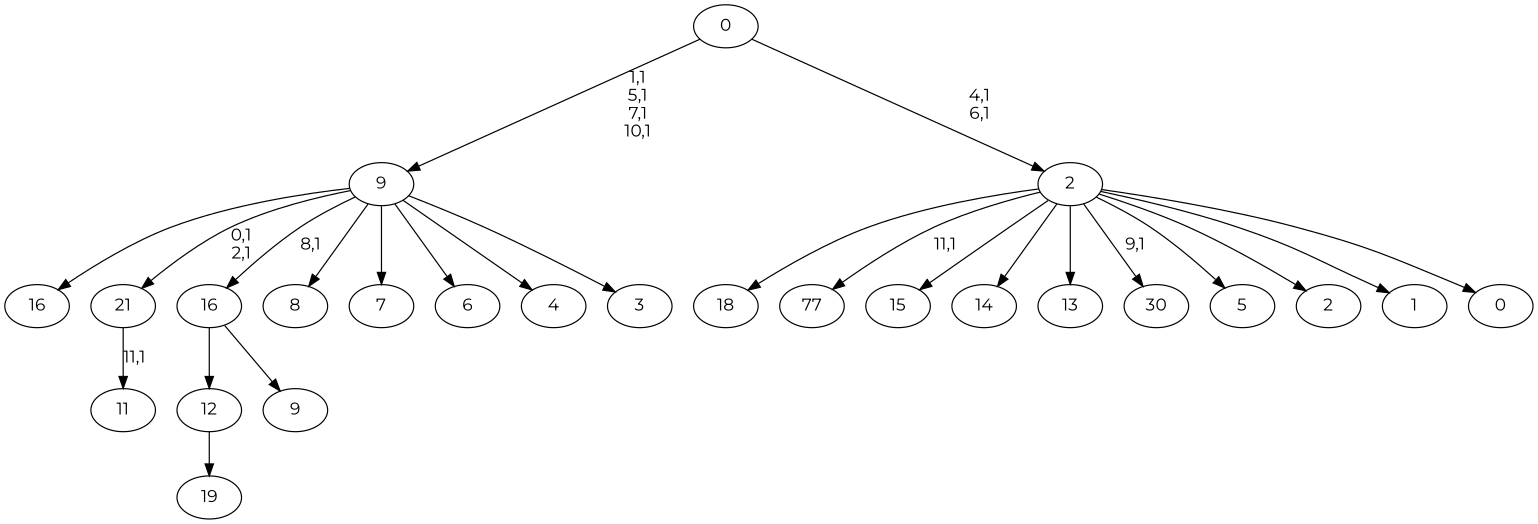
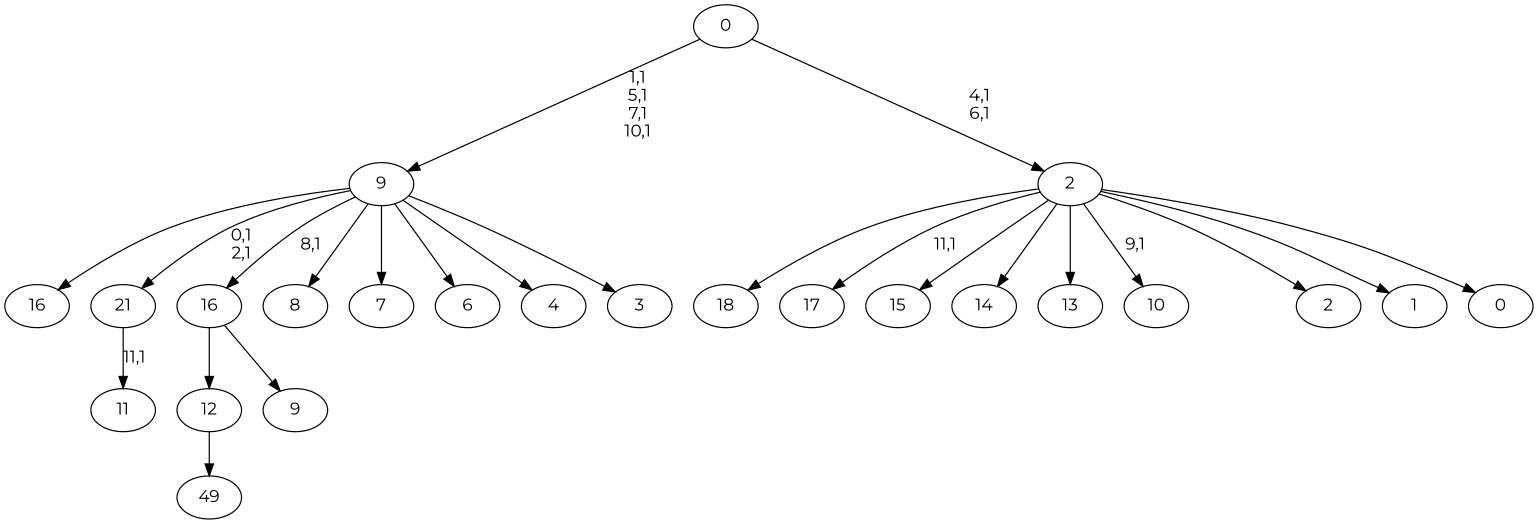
(812, 306) -> (812, 306)
(1156, 306) -> (1156, 306)
(1242, 306) -> none
(209, 497) -> (209, 497)
